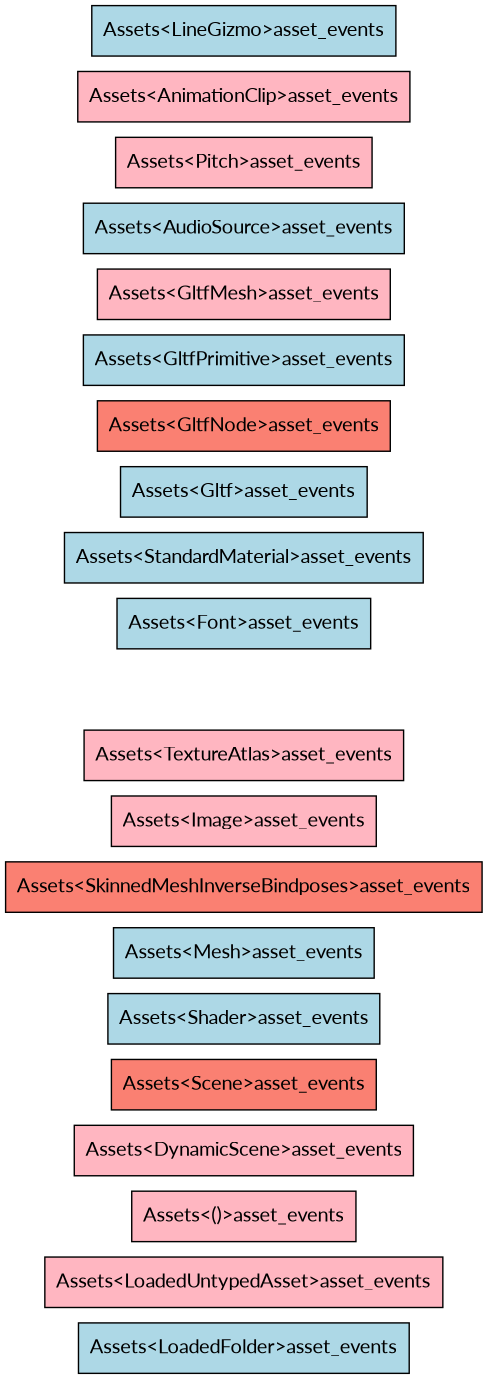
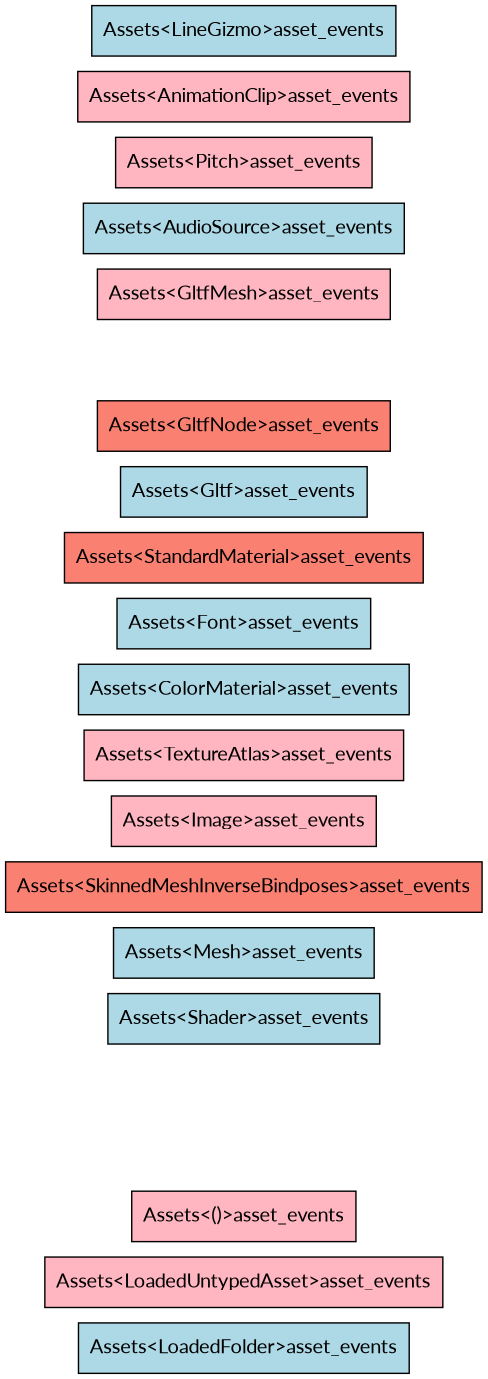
(244, 360) -> none
(244, 558) -> (244, 558)
none -> (244, 689)
(244, 1085) -> none
(244, 1151) -> none
